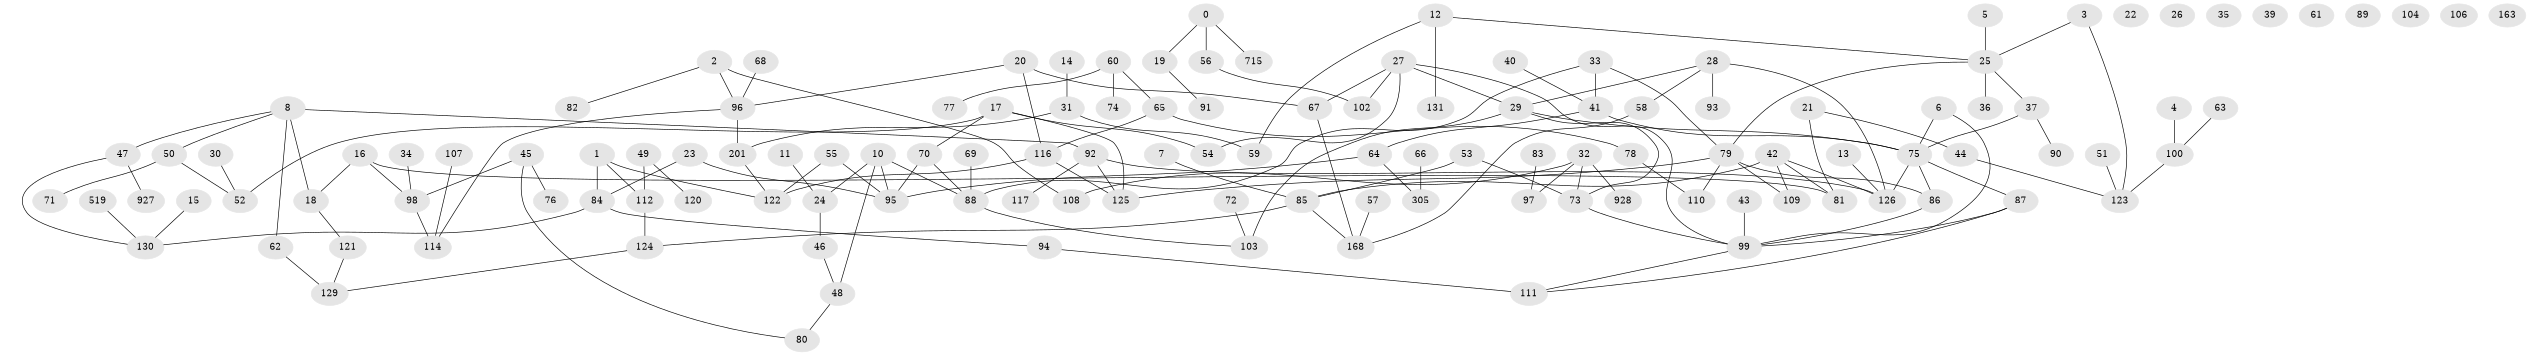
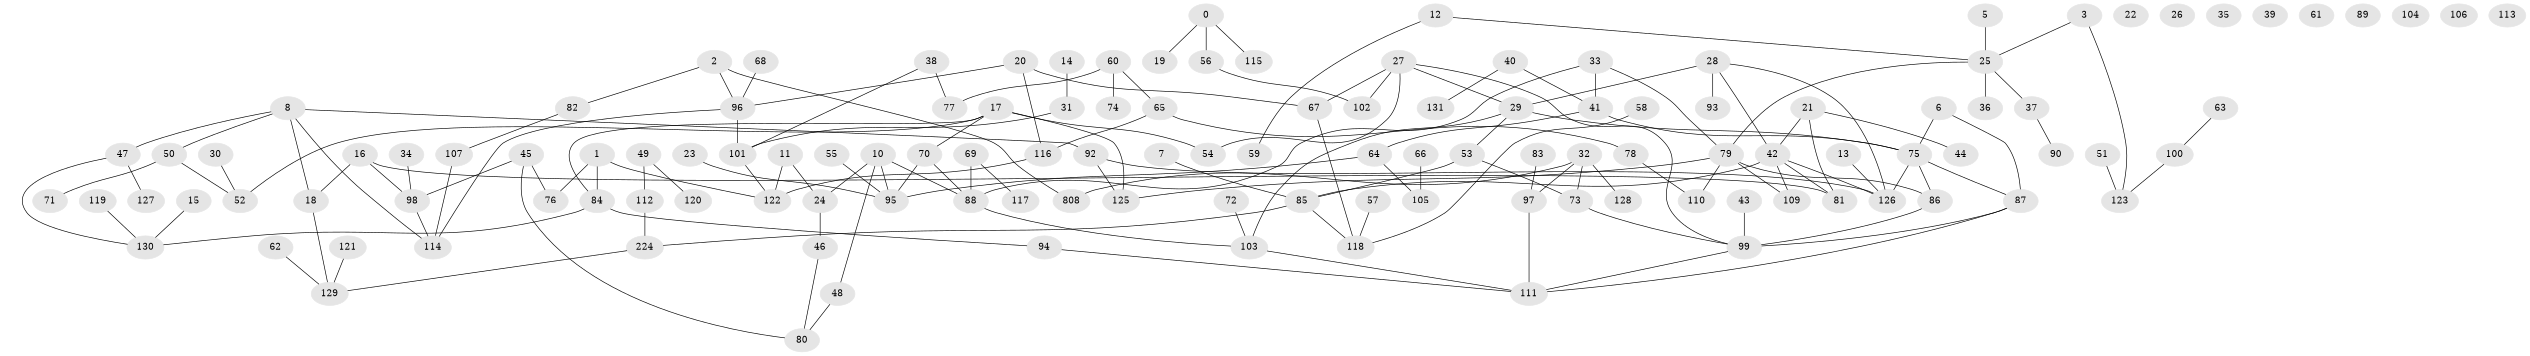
(2507, 15) -> (2507, 15)
none -> (932, 62)
(1254, 62) -> (1254, 62)
(1436, 62) -> (1473, 85)
(1677, 85) -> (1743, 108)
(1206, 108) -> none
(2174, 108) -> none
none -> (1791, 130)
(1161, 131) -> none
none -> (511, 132)
(1969, 133) -> none
(1647, 136) -> (1492, 131)
(738, 155) -> (738, 155)
(1074, 173) -> none
(1062, 174) -> (992, 175)
(618, 175) -> (569, 182)
(806, 175) -> (780, 176)
(282, 178) -> (354, 183)
(644, 178) -> (750, 124)
(2040, 178) -> none
(98, 201) -> (98, 201)
(146, 201) -> (146, 201)
(1072, 201) -> (1072, 201)
(1421, 201) -> (1421, 201)
(1623, 201) -> (1623, 201)
(1953, 216) -> (2001, 140)
(329, 224) -> (320, 247)
(645, 247) -> (645, 247)
(1356, 247) -> (1356, 247)
none -> (1529, 247)
(829, 271) -> (811, 294)
none -> (1389, 271)
